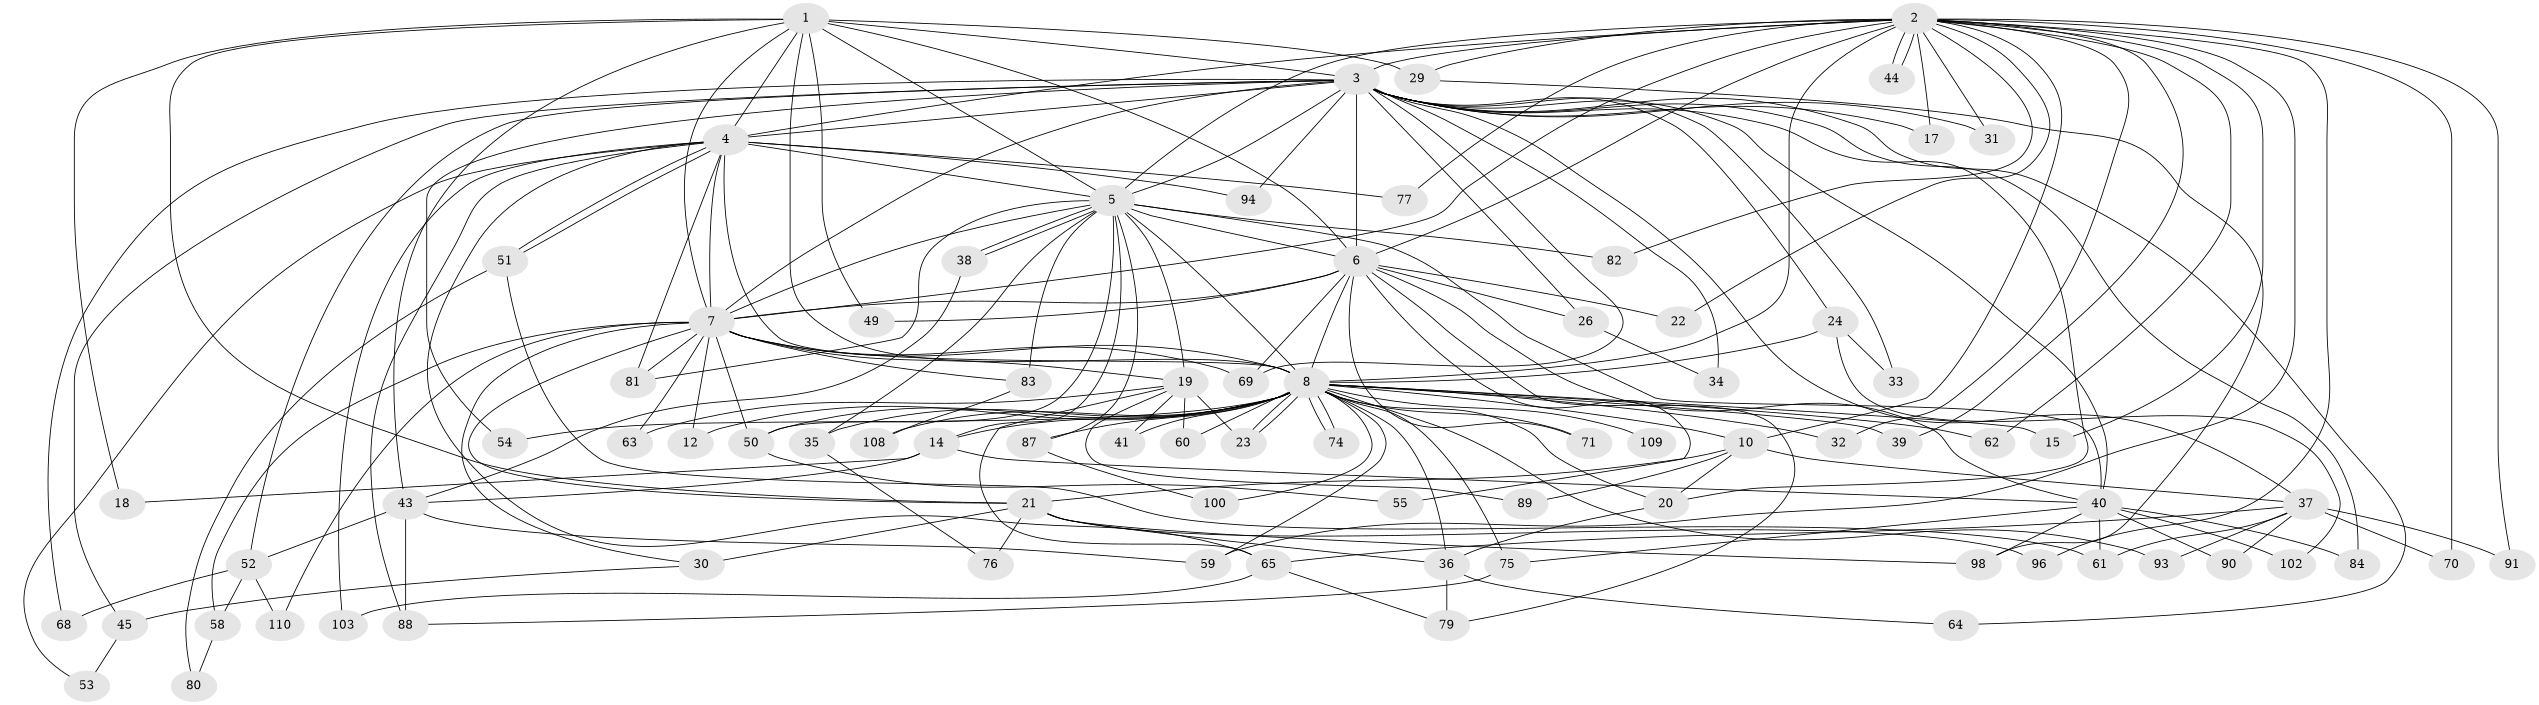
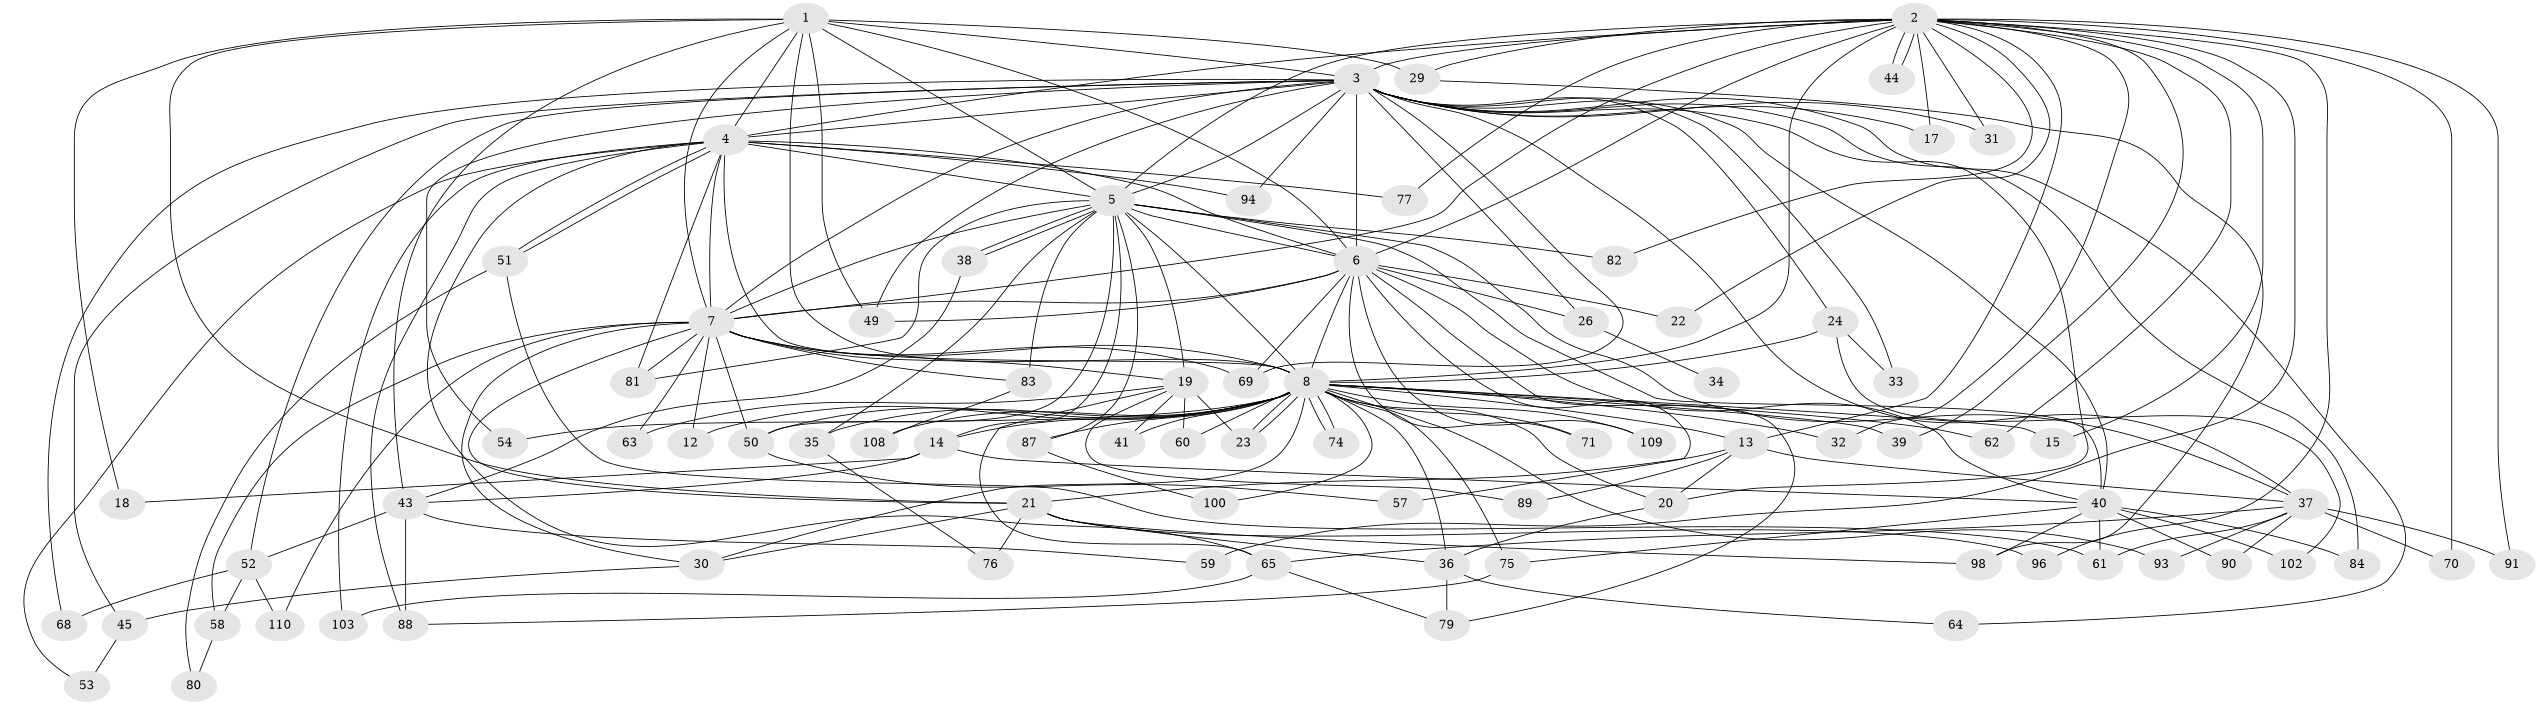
none -> (1166, 193)
(1580, 198) -> (1081, 152)
none -> (1391, 370)
none -> (1667, 389)
(1746, 443) -> (1746, 443)
(1371, 468) -> (968, 495)
(1400, 504) -> (1400, 504)
